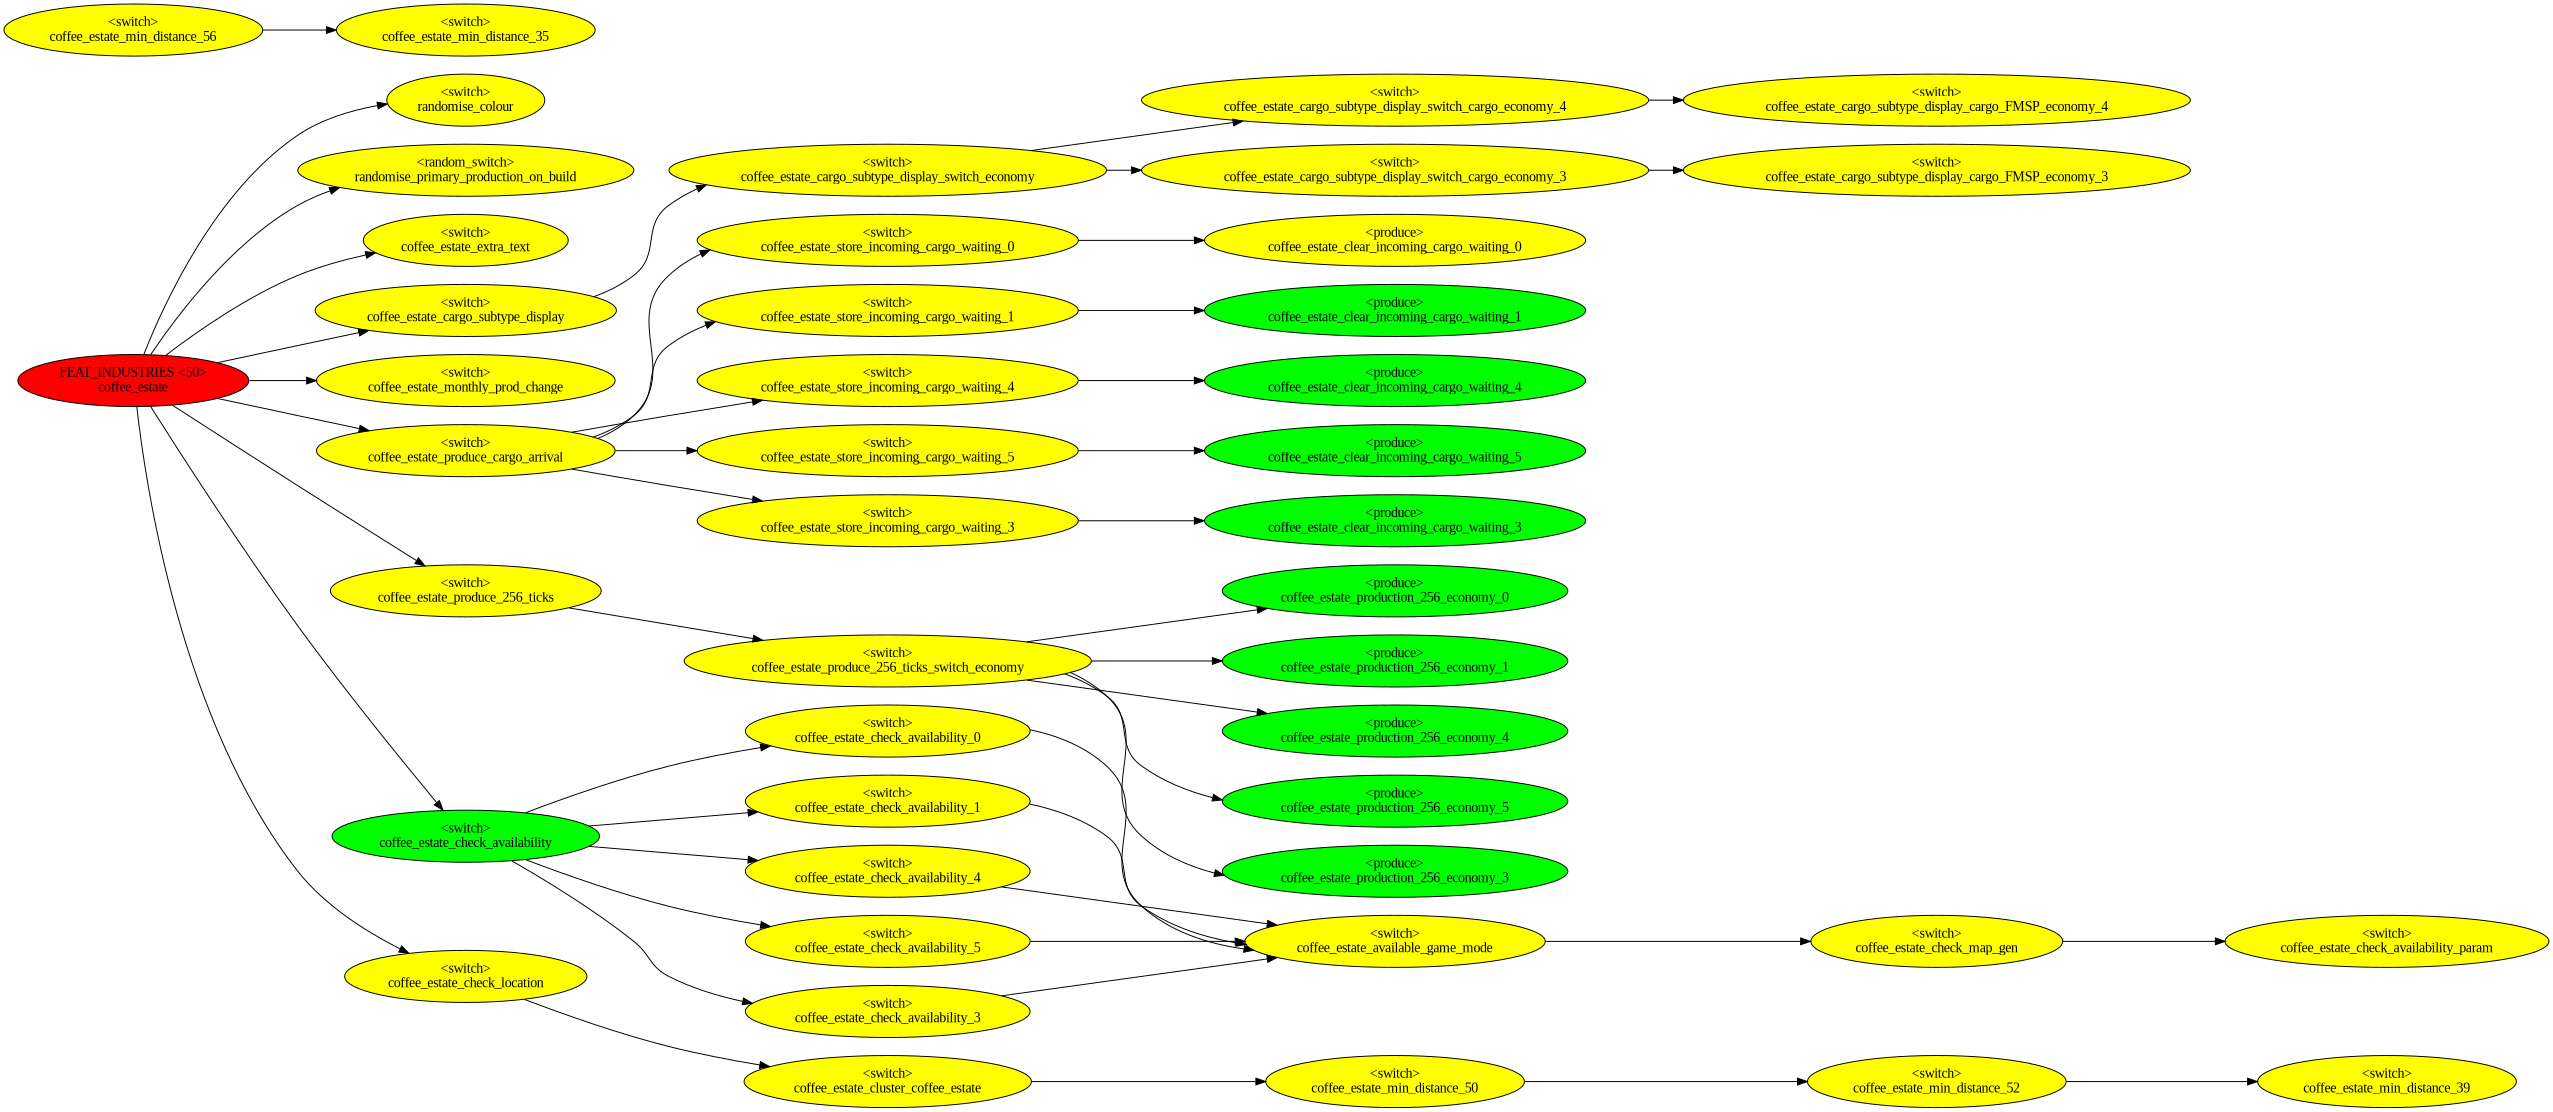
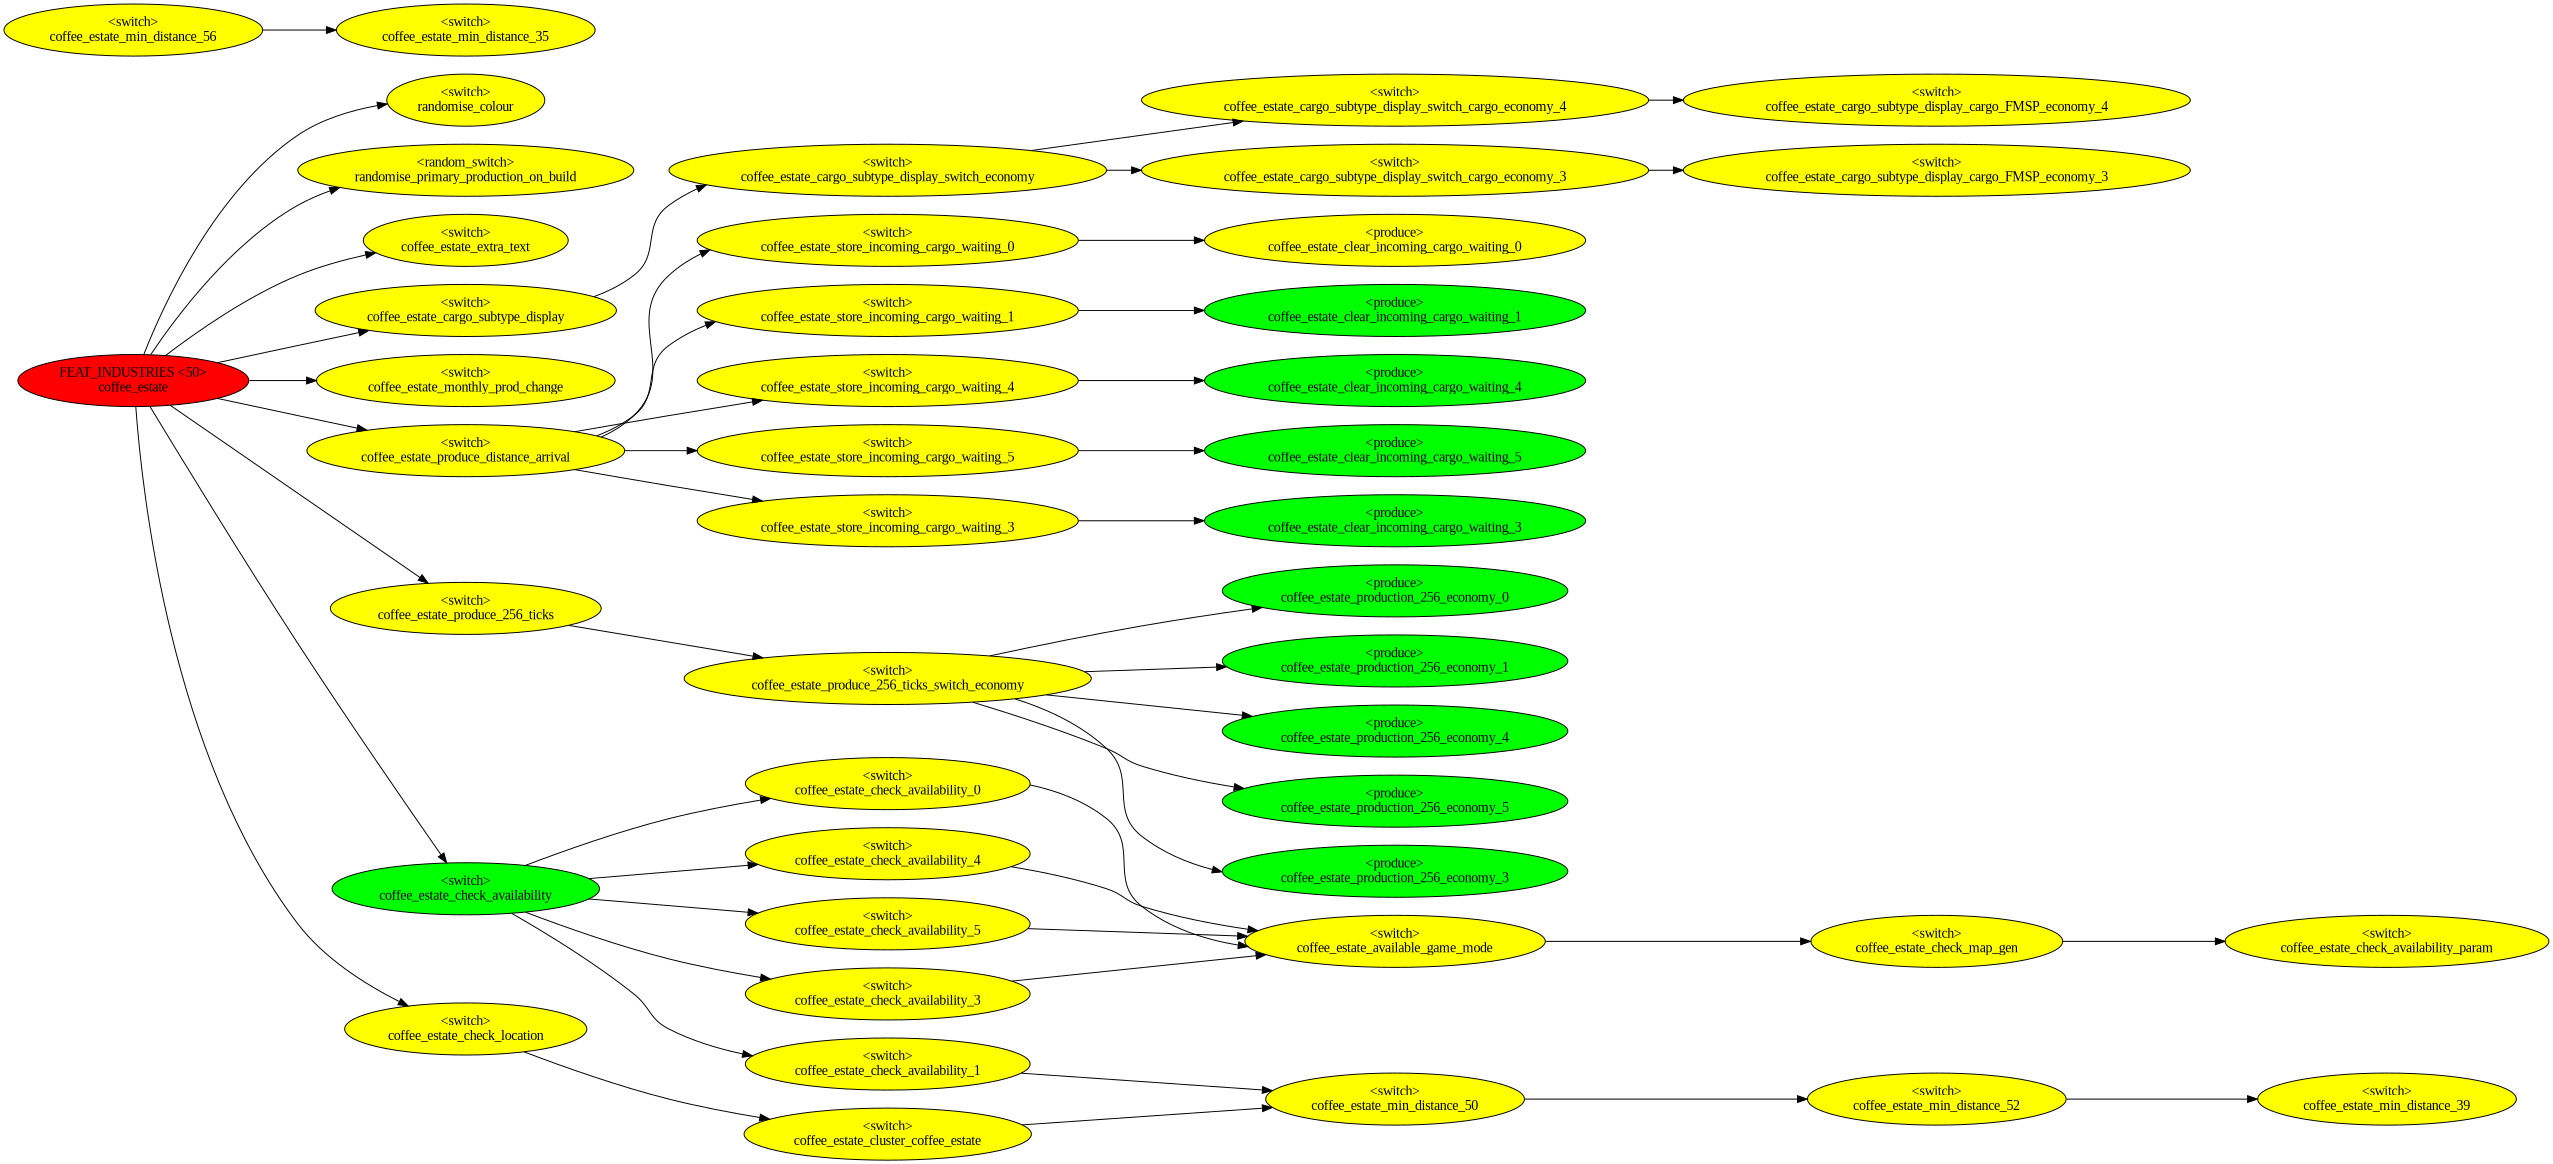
(466, 451) -> (466, 451)
(1113, 843) -> (1142, 1082)
